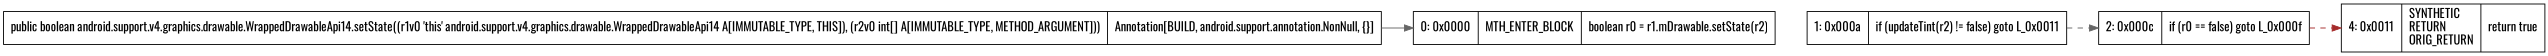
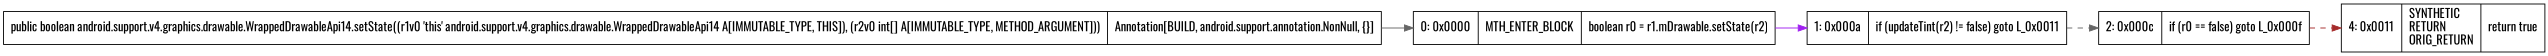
none -> (1787, 28)
